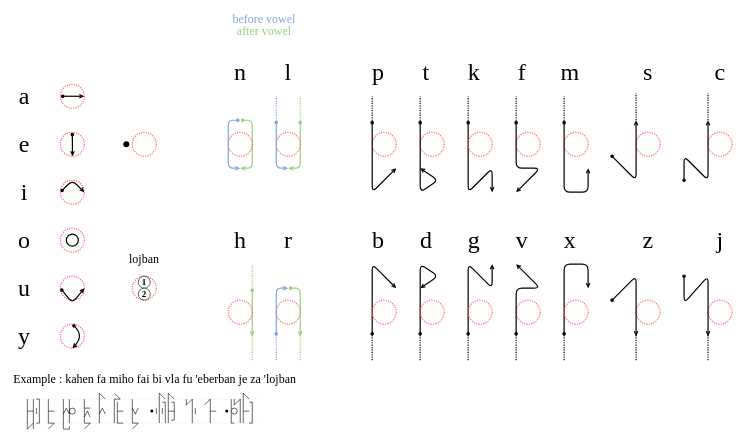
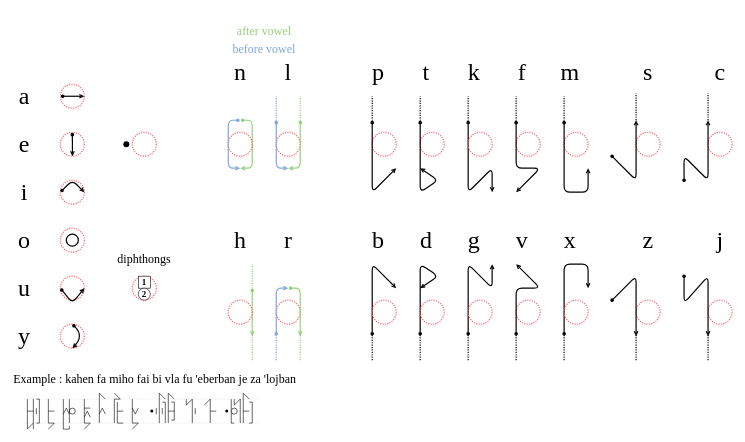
(264, 18) -> (264, 48)
(144, 258) -> (144, 258)
(144, 282) -> (144, 282)
